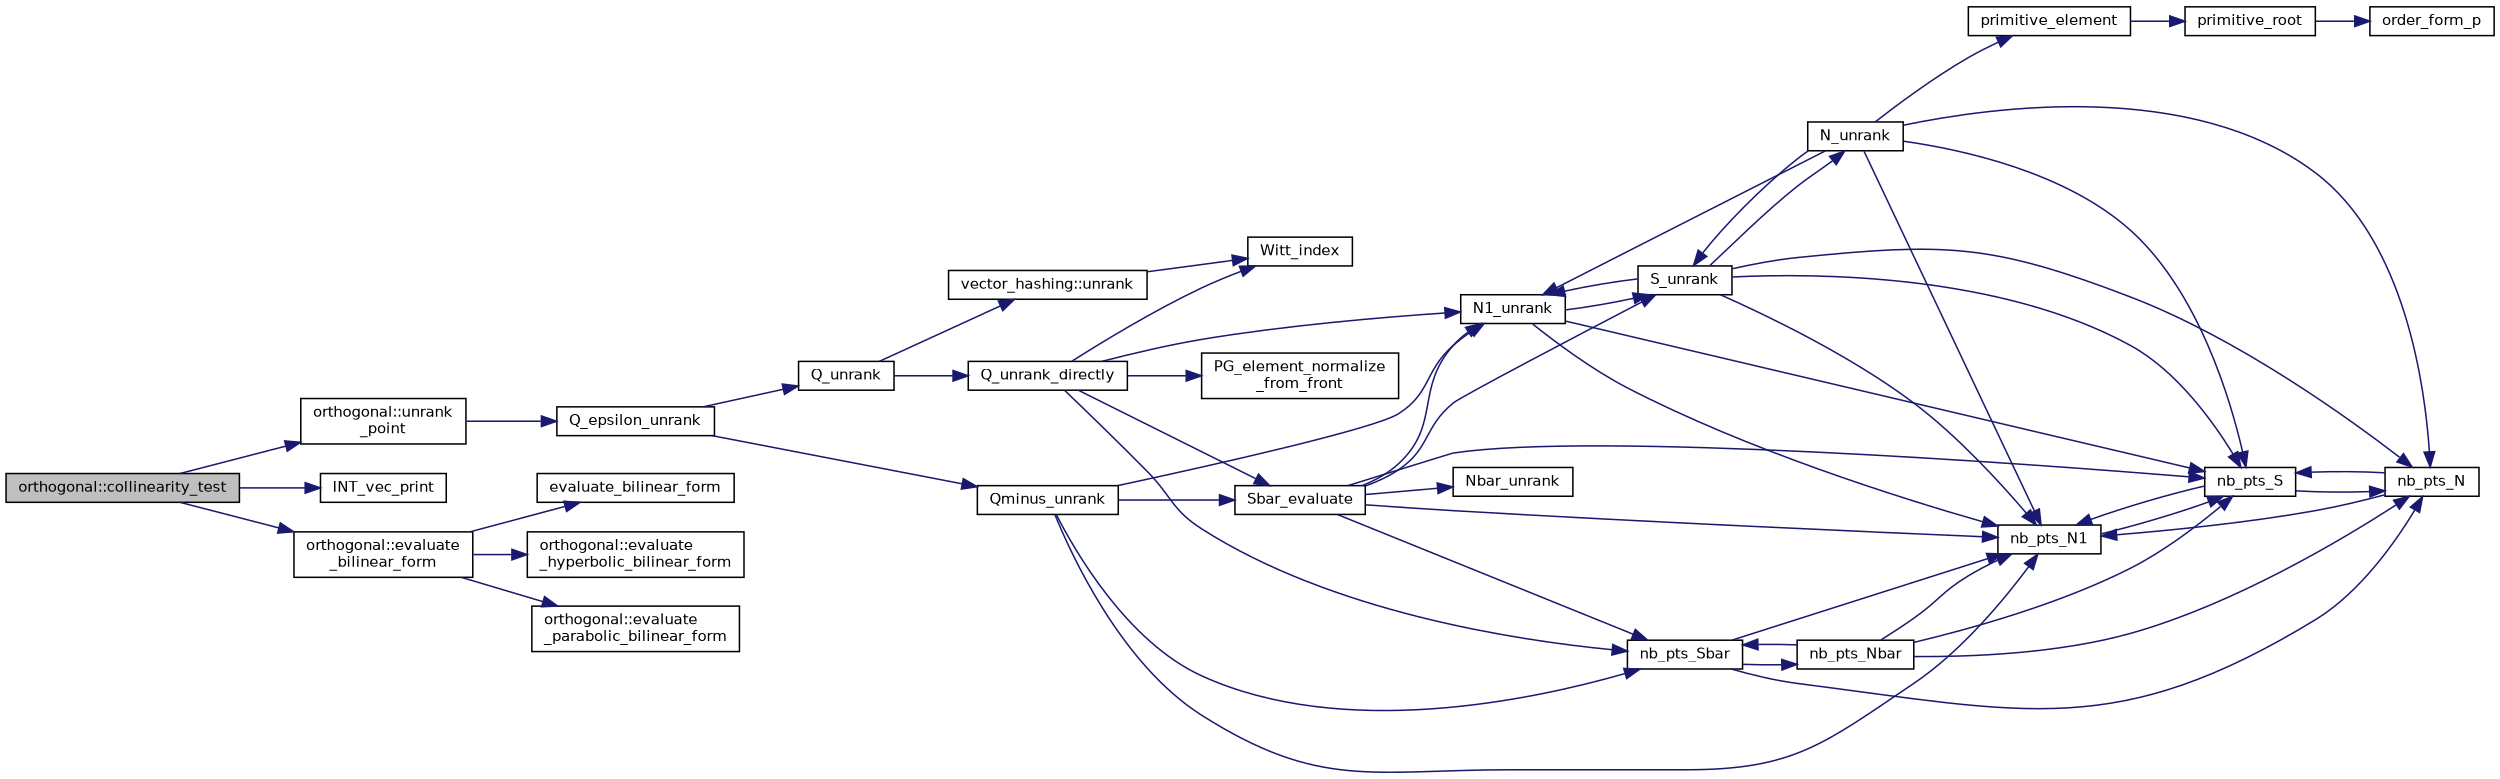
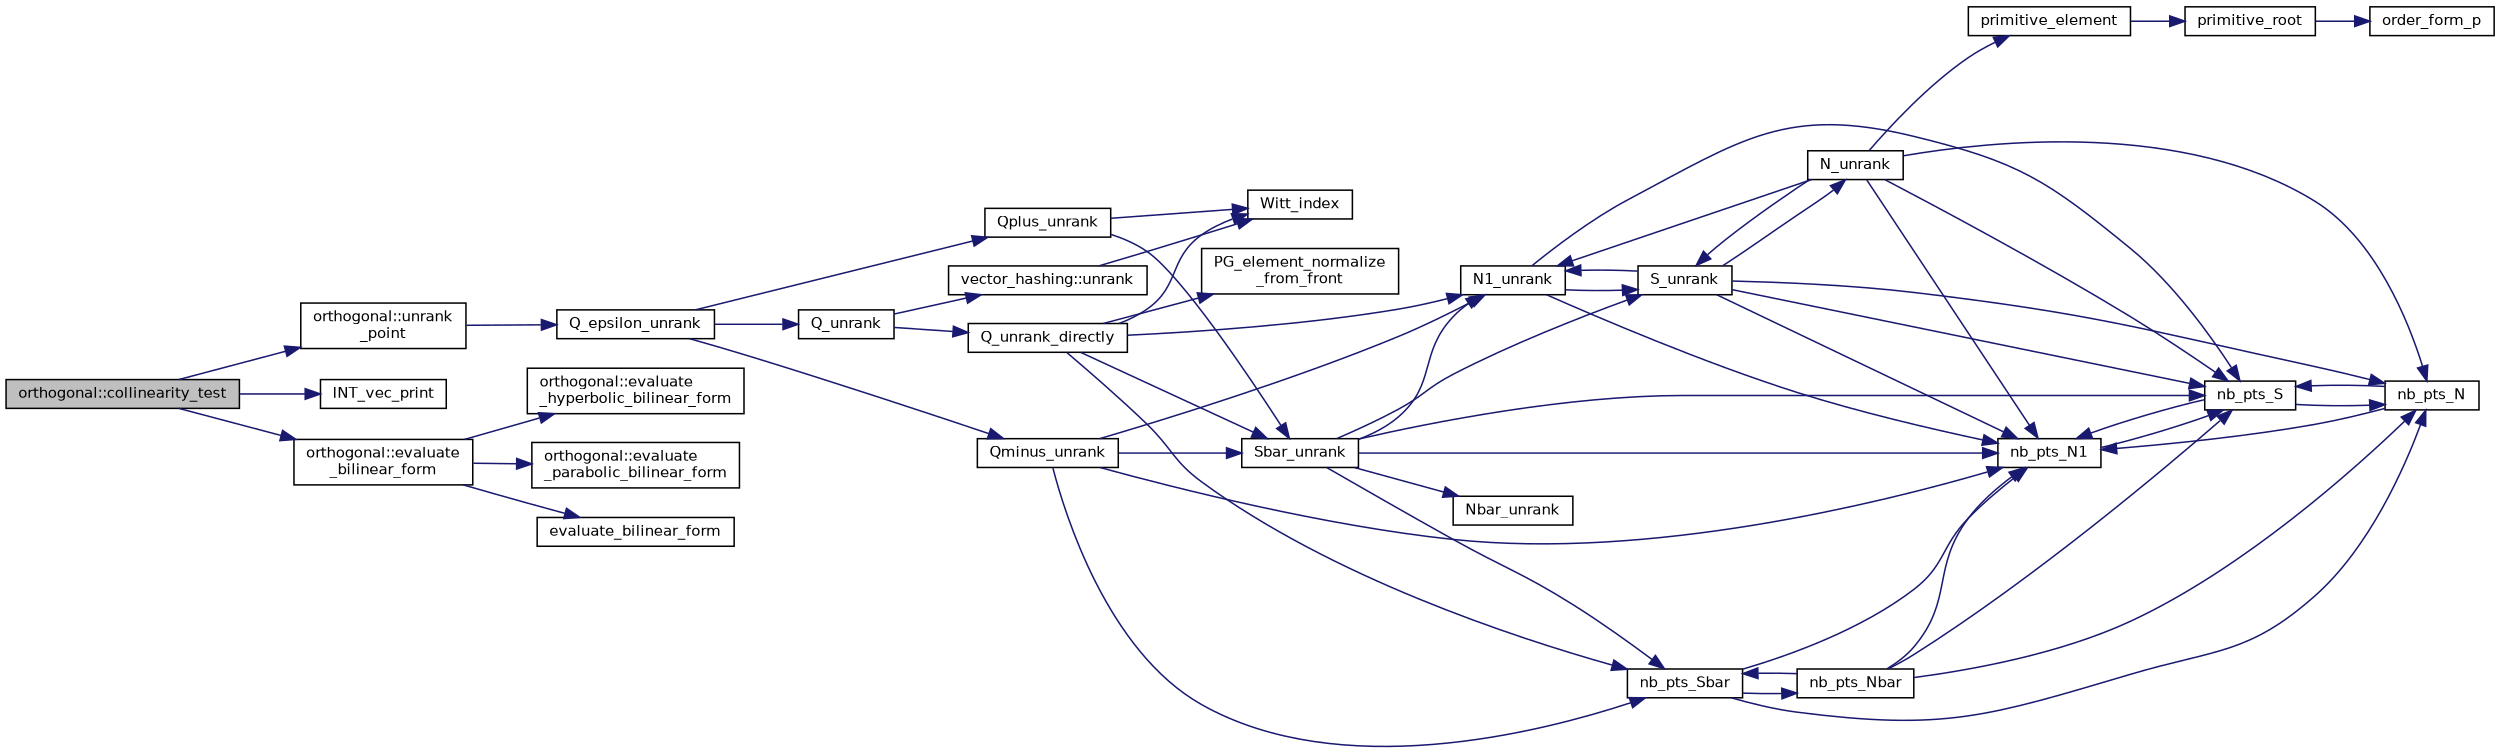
none -> (1048, 223)
(1300, 500) -> (1300, 453)
